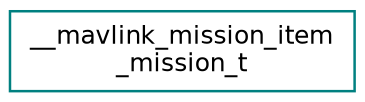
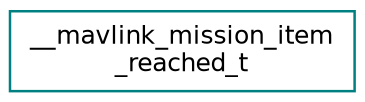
(182, 51) -> (182, 51)
